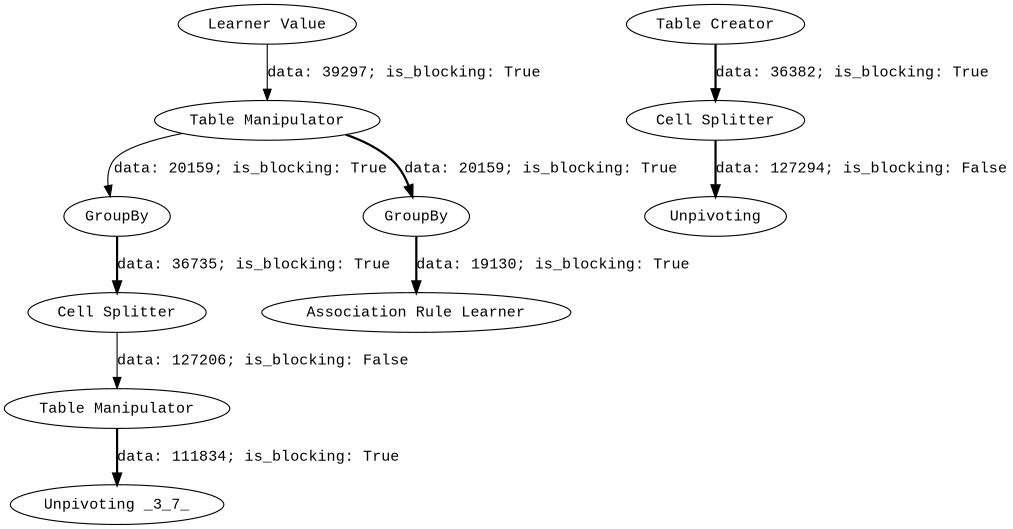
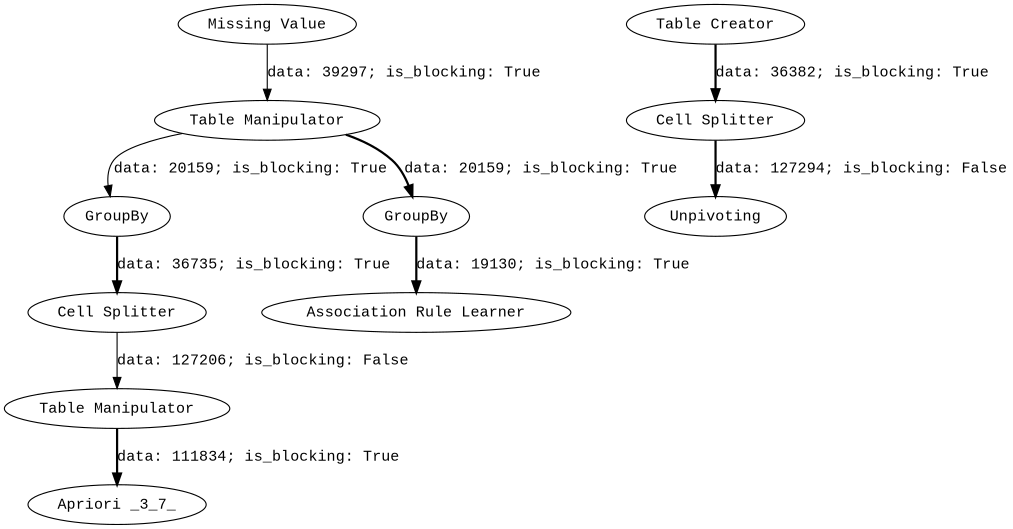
(267, 24) -> (267, 24)
(117, 505) -> (117, 505)
